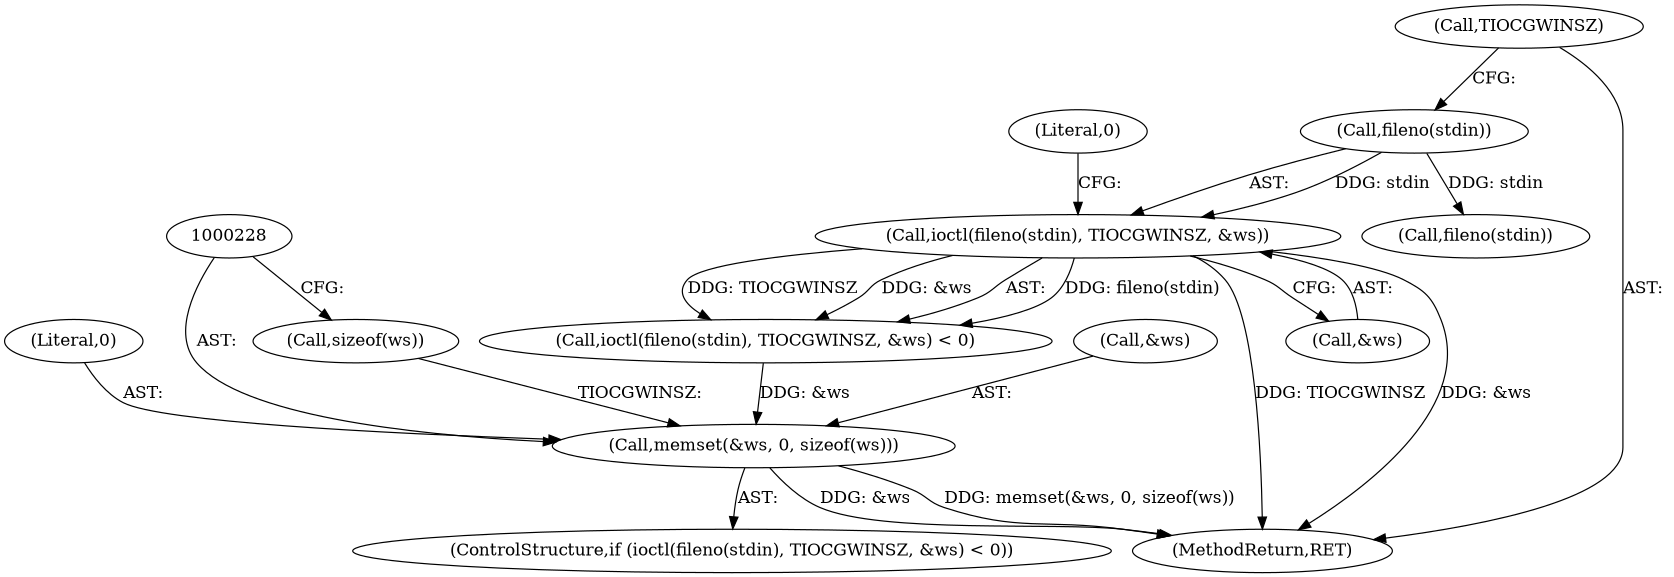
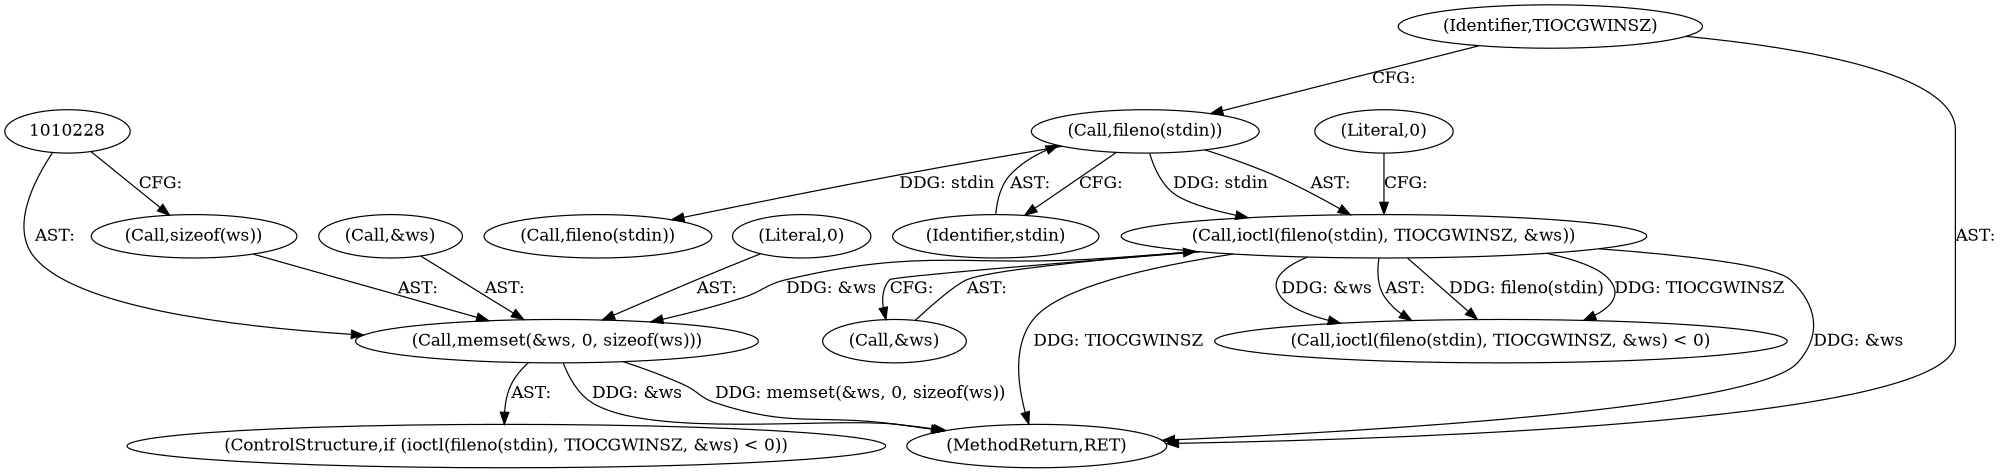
(1519, 27) -> (1550, 27)
(229, 236) -> (68, 131)
none -> (996, 236)
(760, 388) -> (926, 261)
(643, 394) -> (421, 289)
